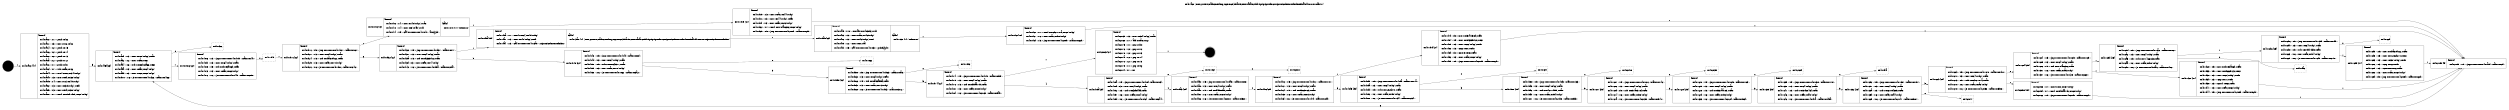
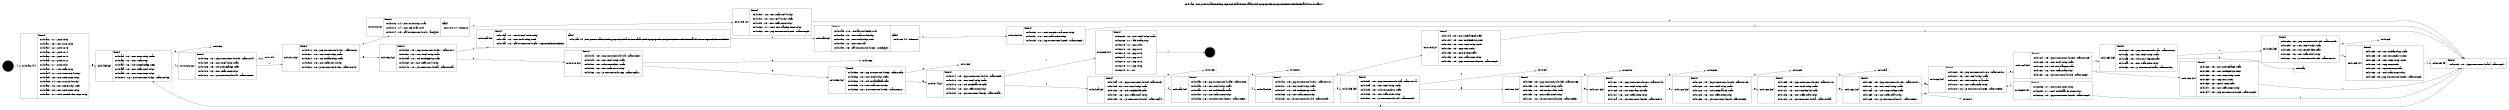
(278, 58) -> (269, 65)
(1252, 70) -> (1268, 73)
(2009, 84) -> (2011, 87)
